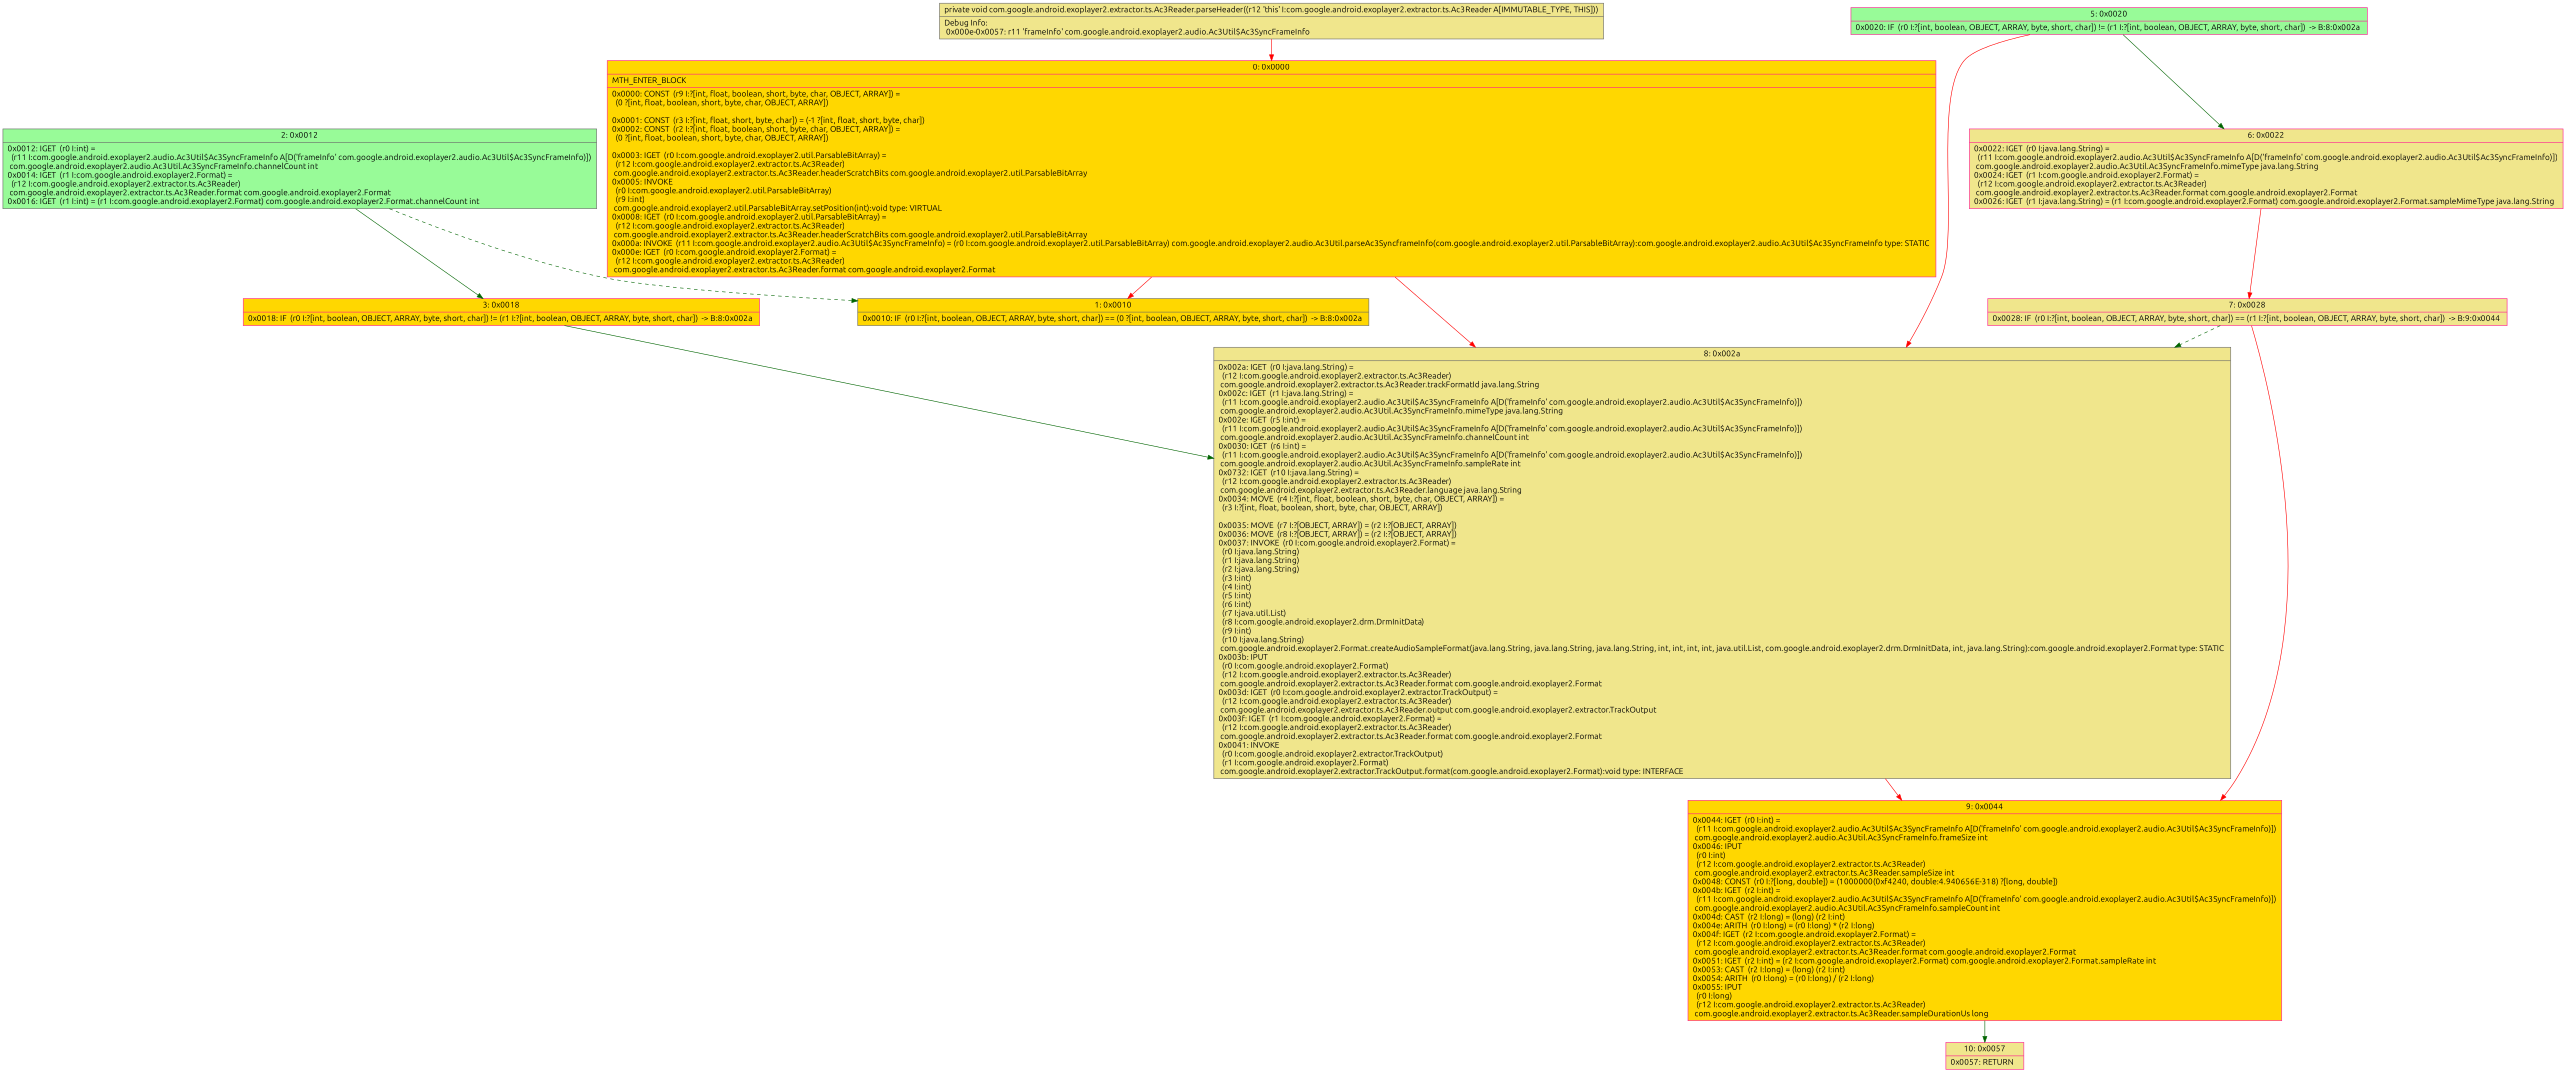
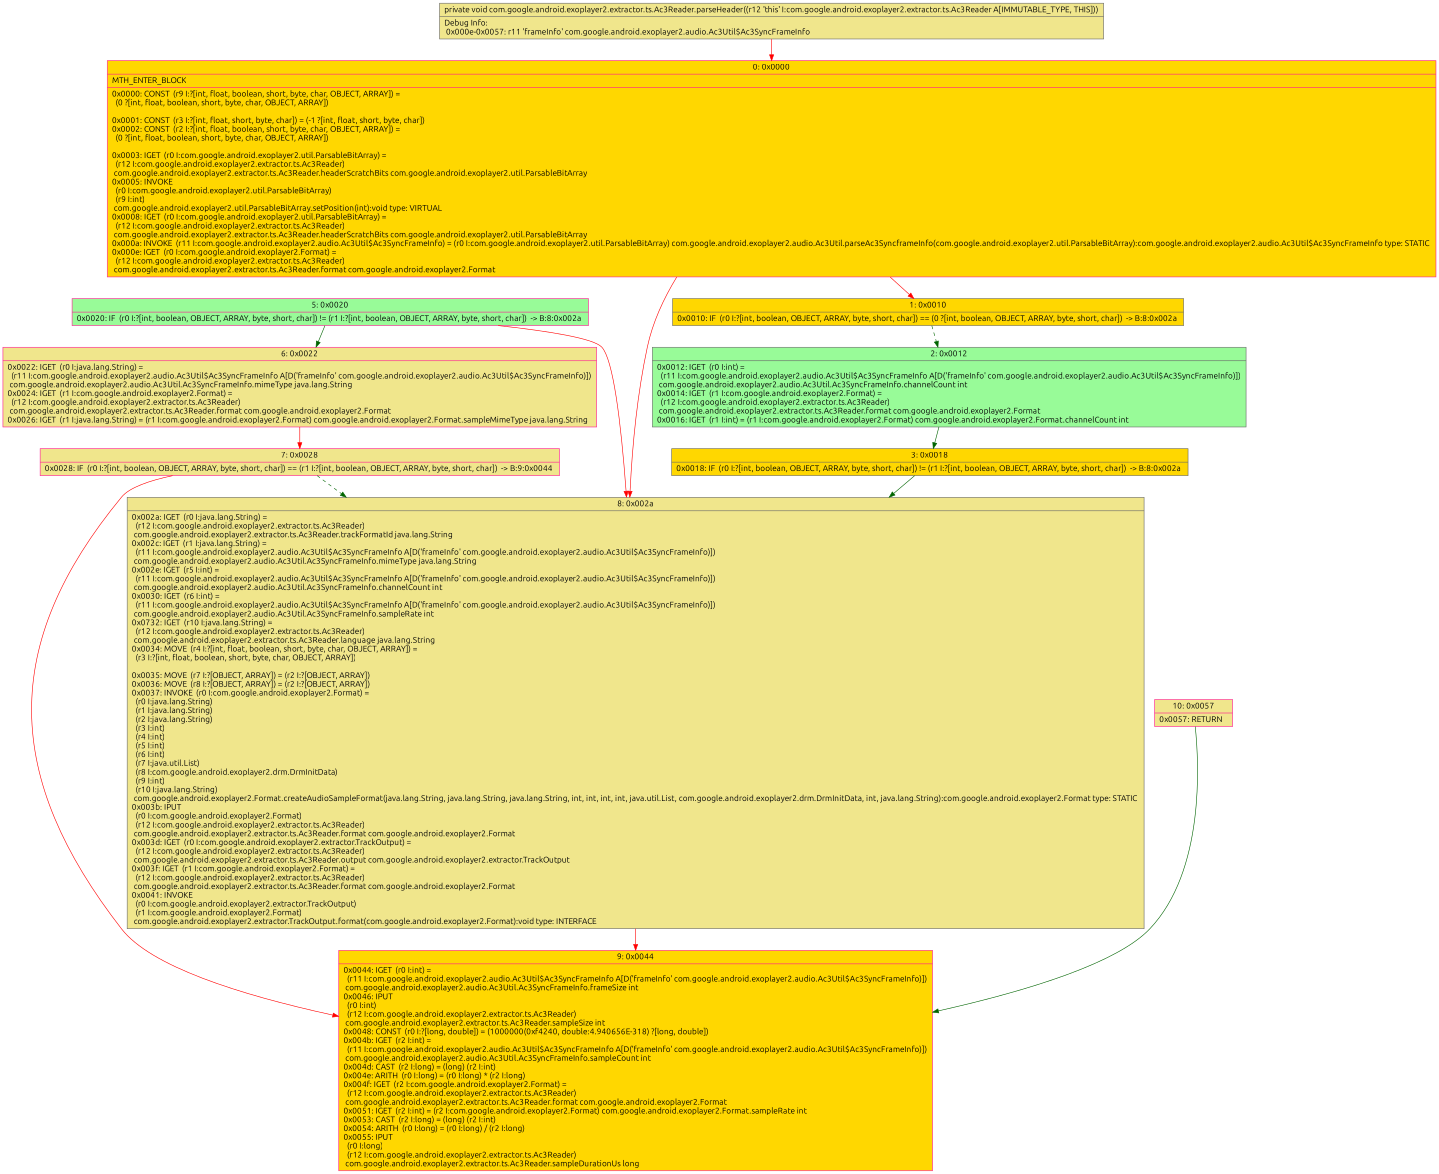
(615, 280) -> (934, 334)
(501, 312) -> (930, 462)
(1985, 1029) -> (1144, 934)
